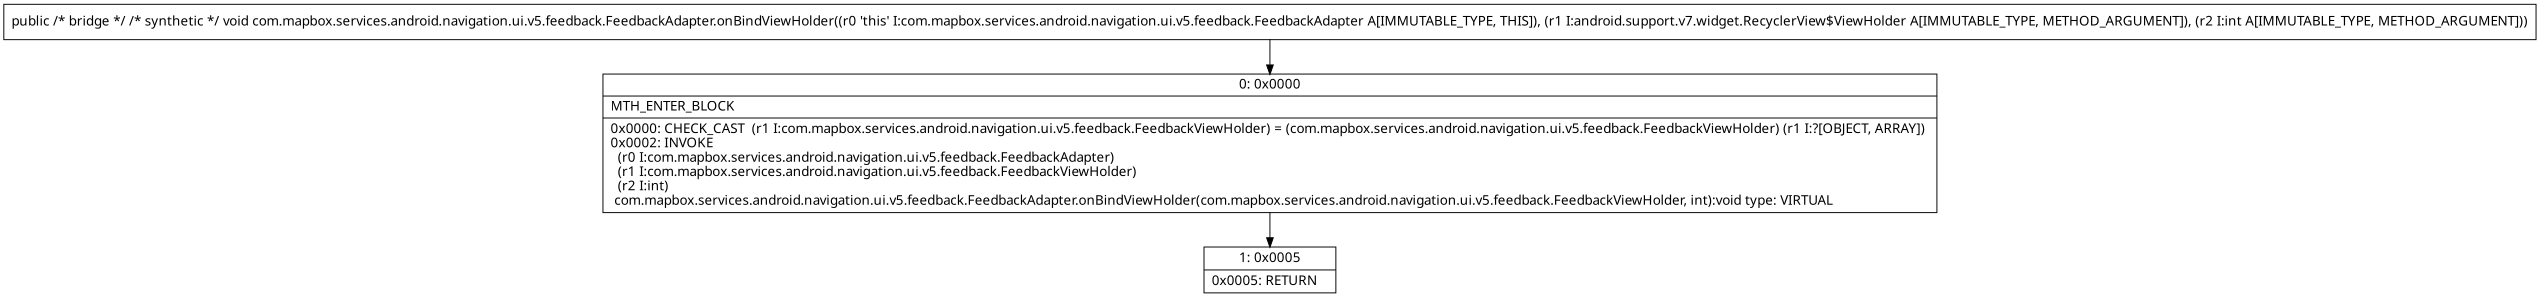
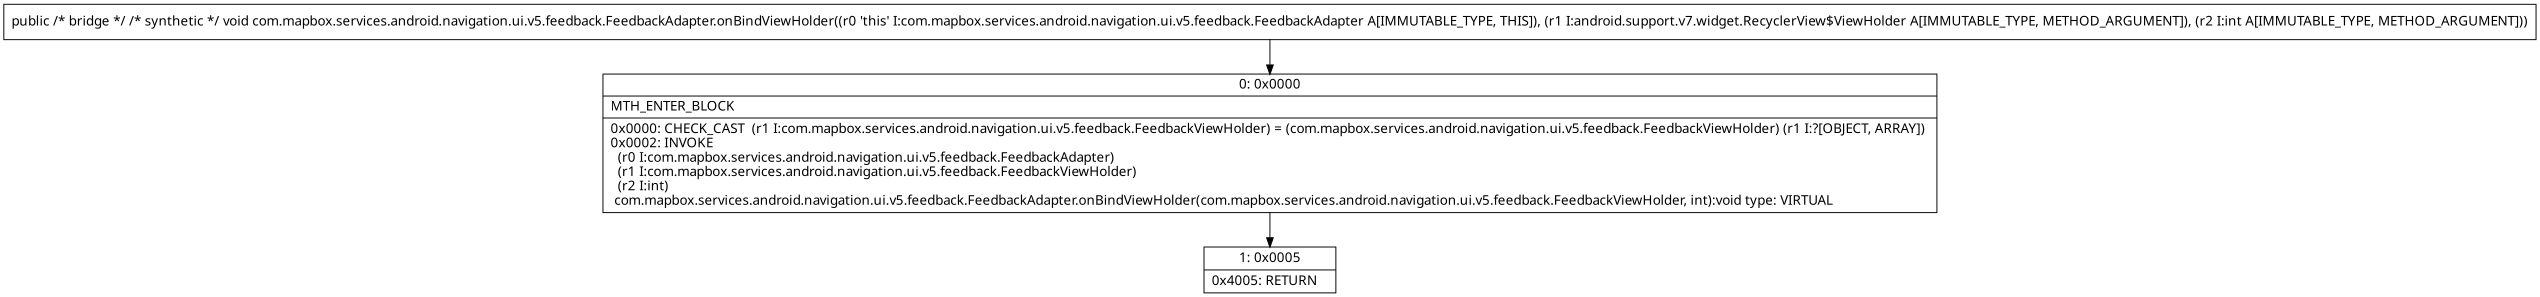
(1270, 281) -> (1270, 281)
